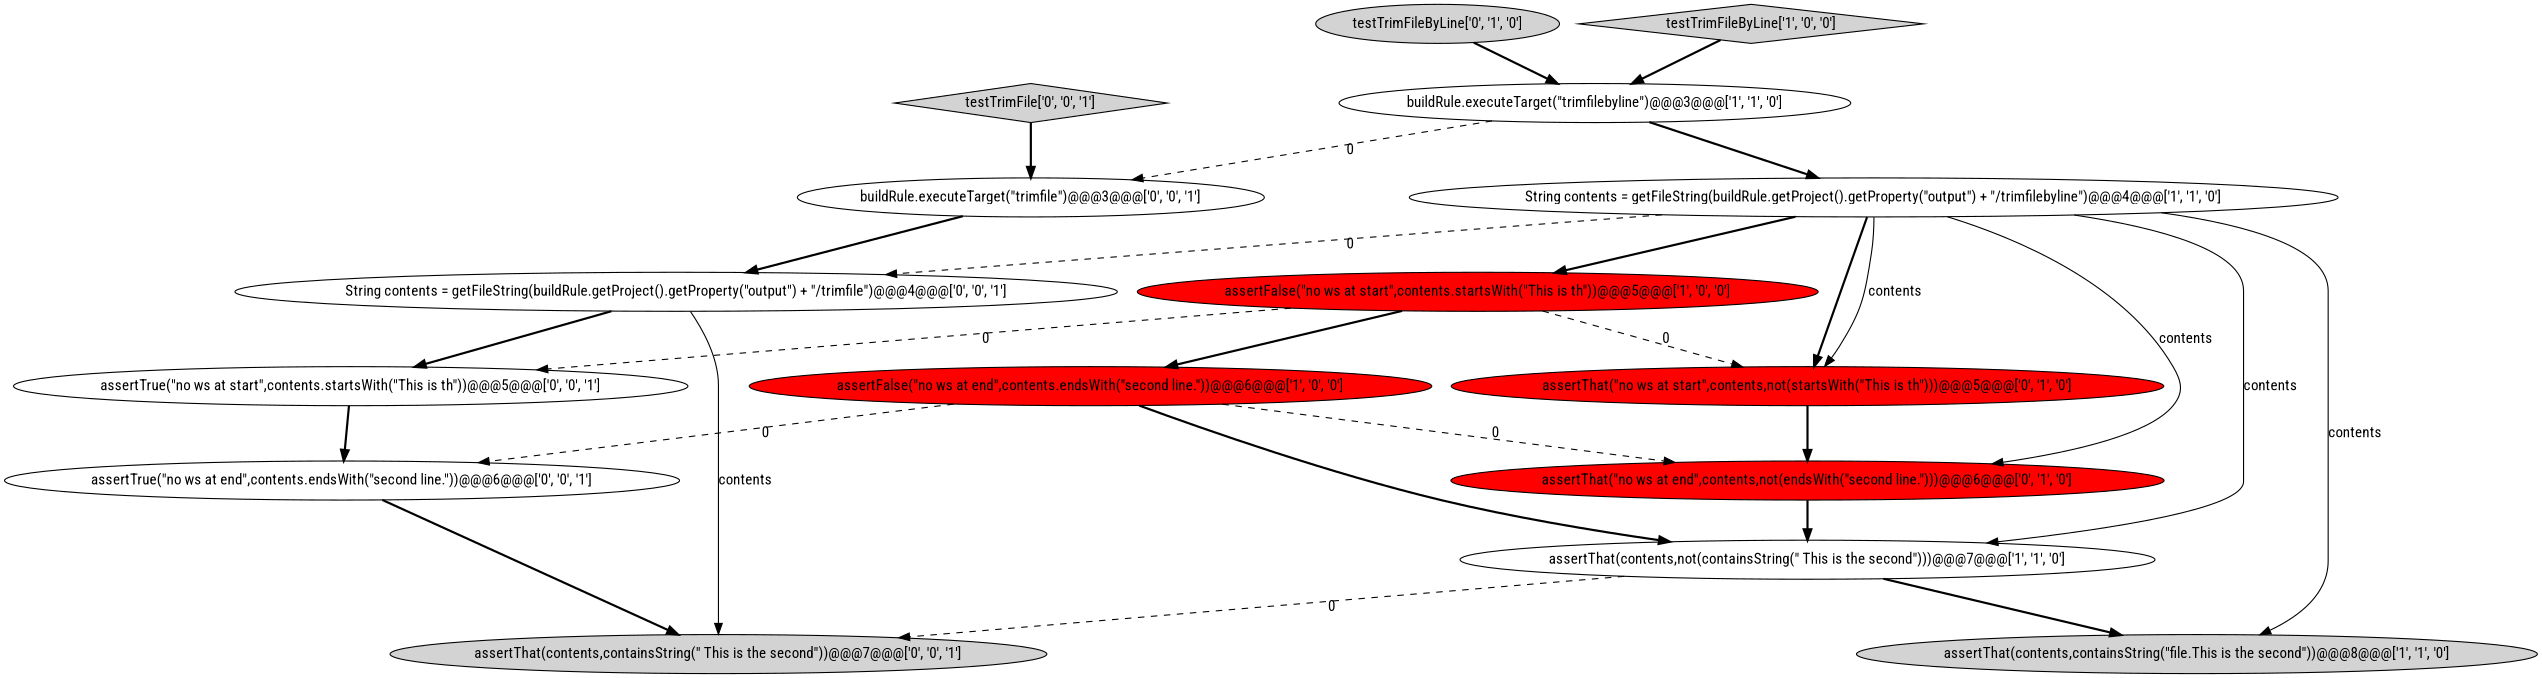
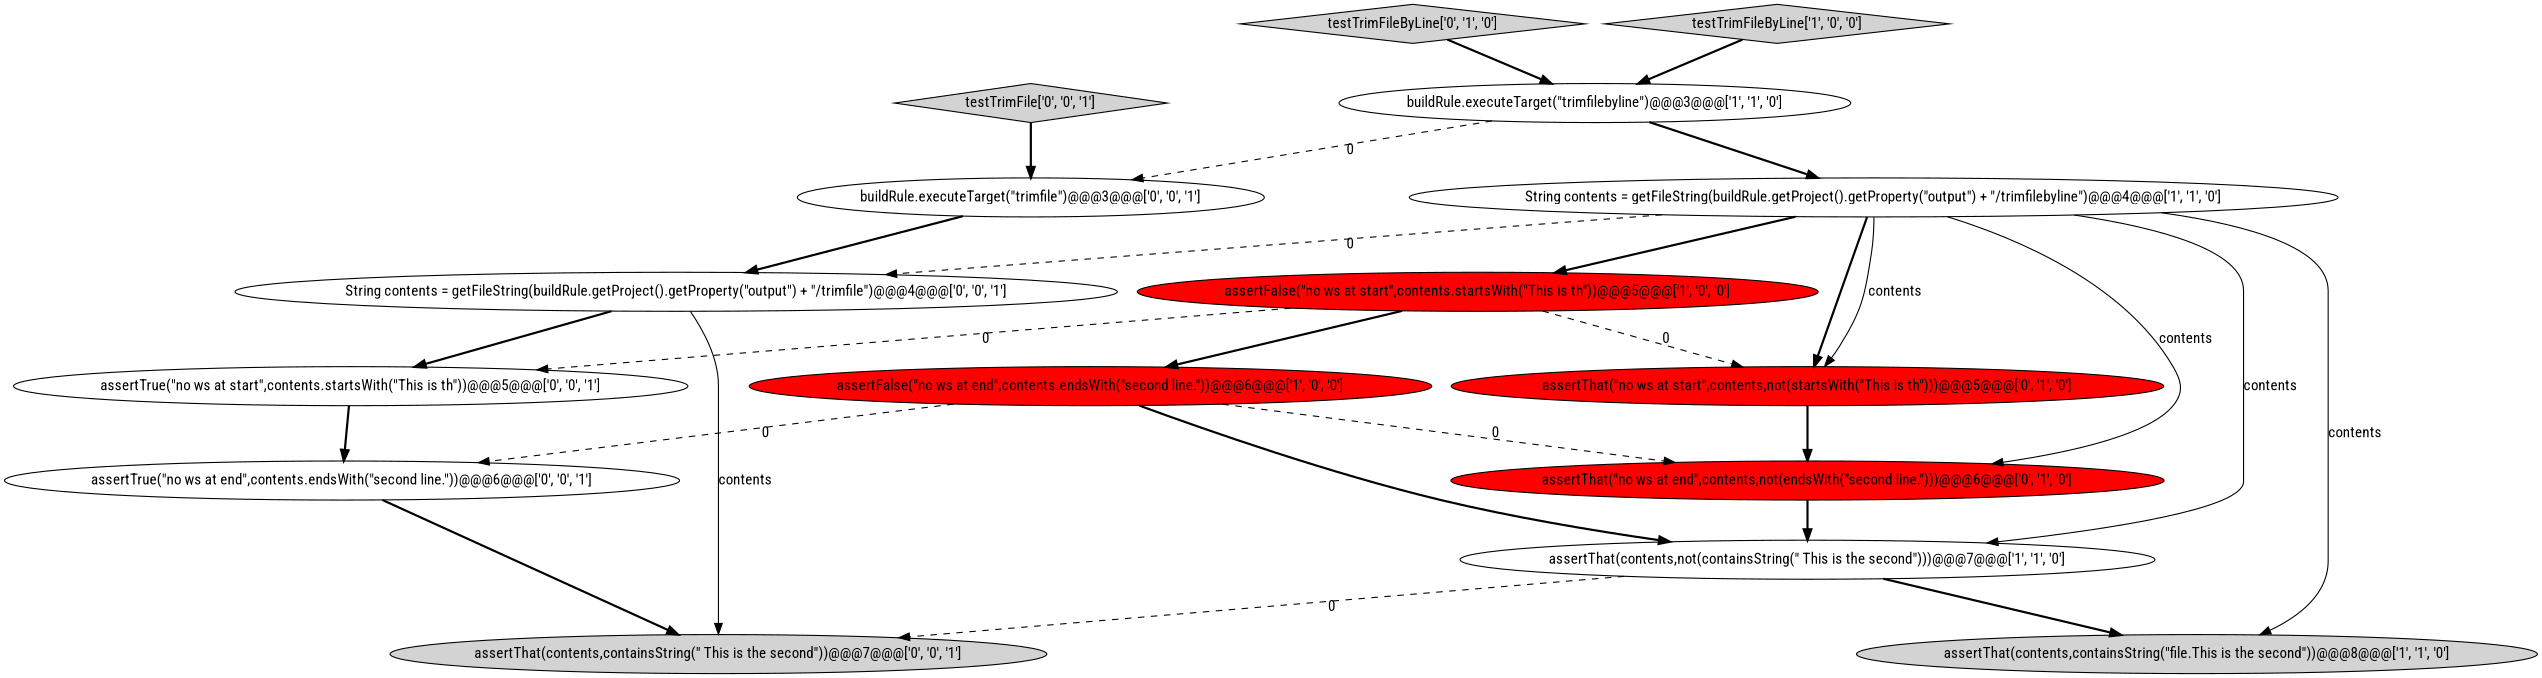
(1438, 24) -> (1413, 24)
